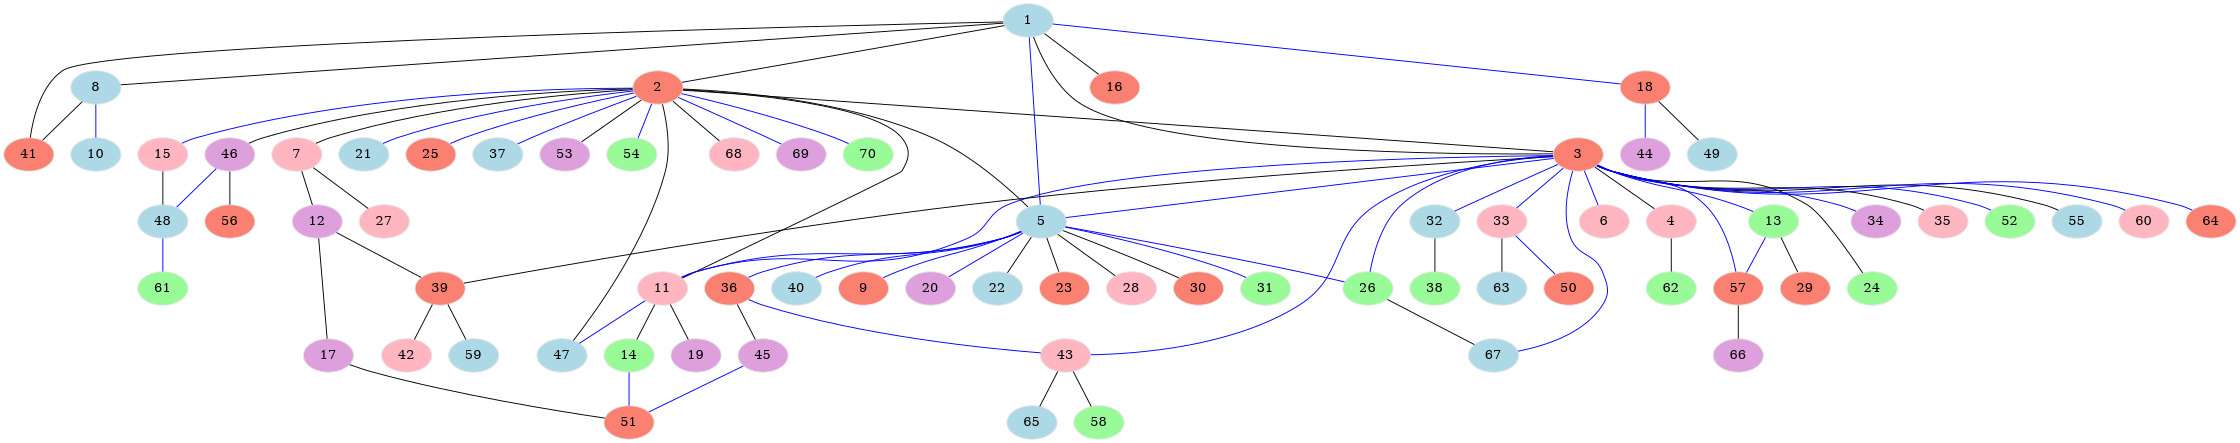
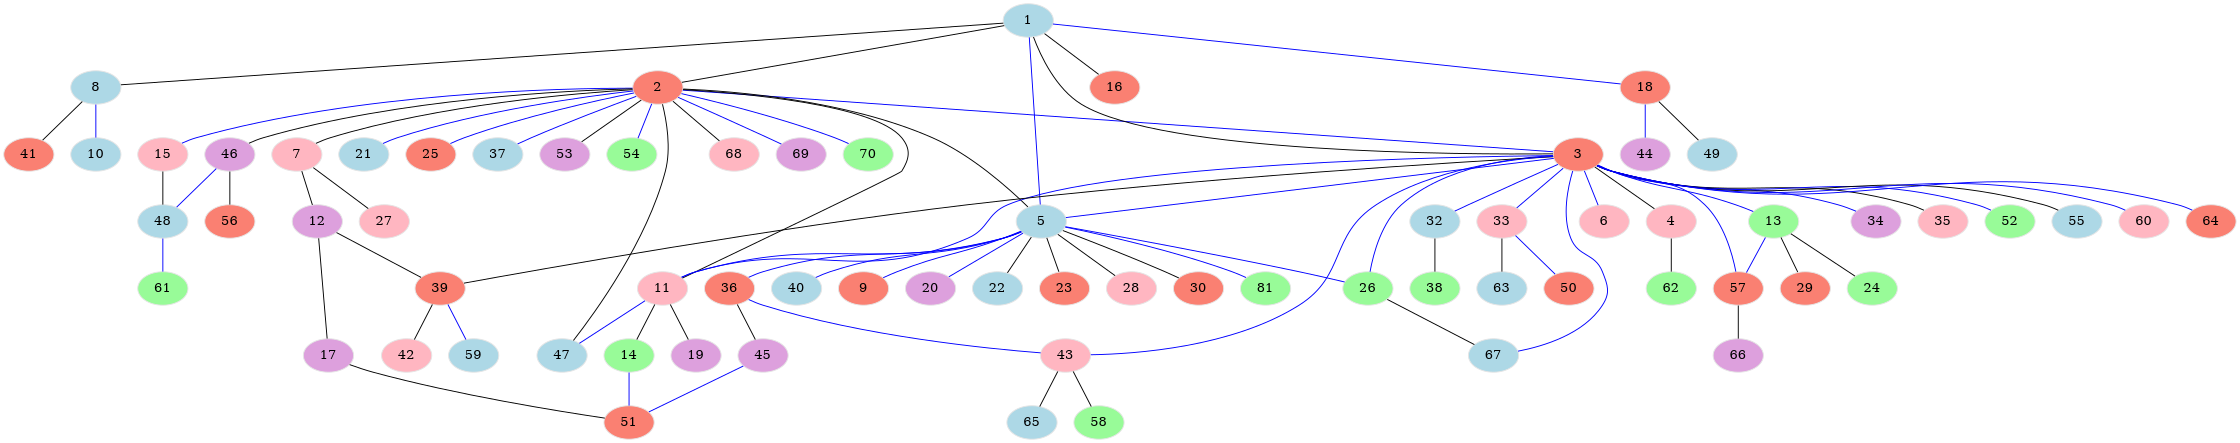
(494, 37) -> none
(1096, 119) -> (1096, 119)
(1740, 182) -> (1823, 255)
(1266, 288) -> (1266, 288)
(457, 322) -> (457, 322)
